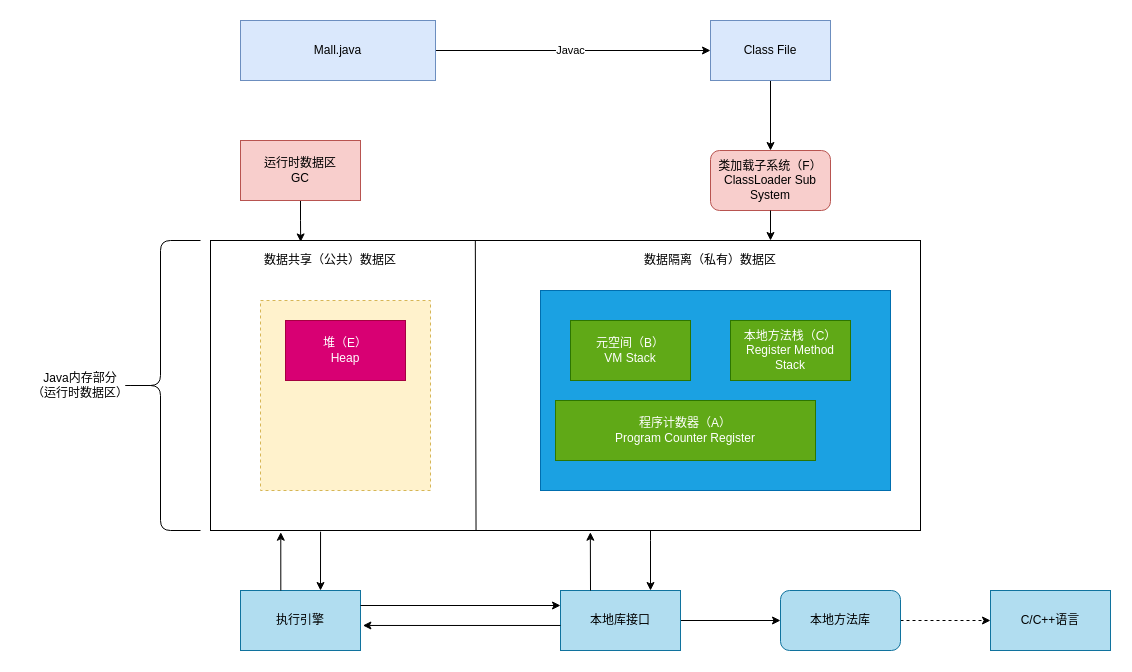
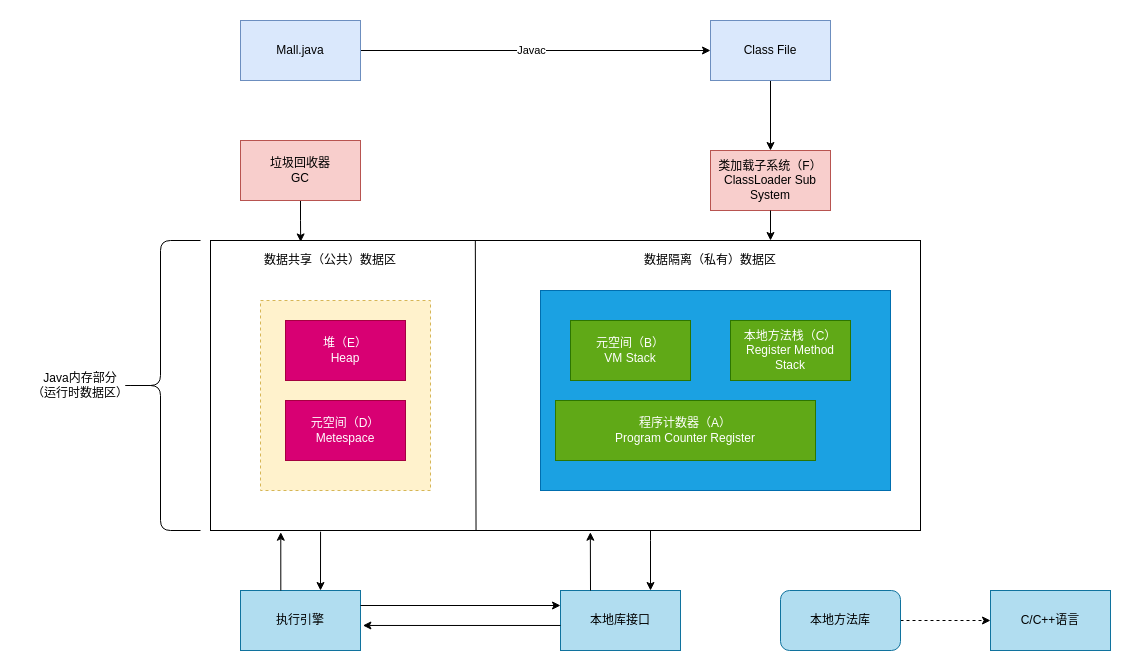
(338, 51) -> (301, 51)
(301, 171) -> (301, 171)
(771, 181) -> (771, 181)
none -> (346, 431)
(727, 621) -> none
